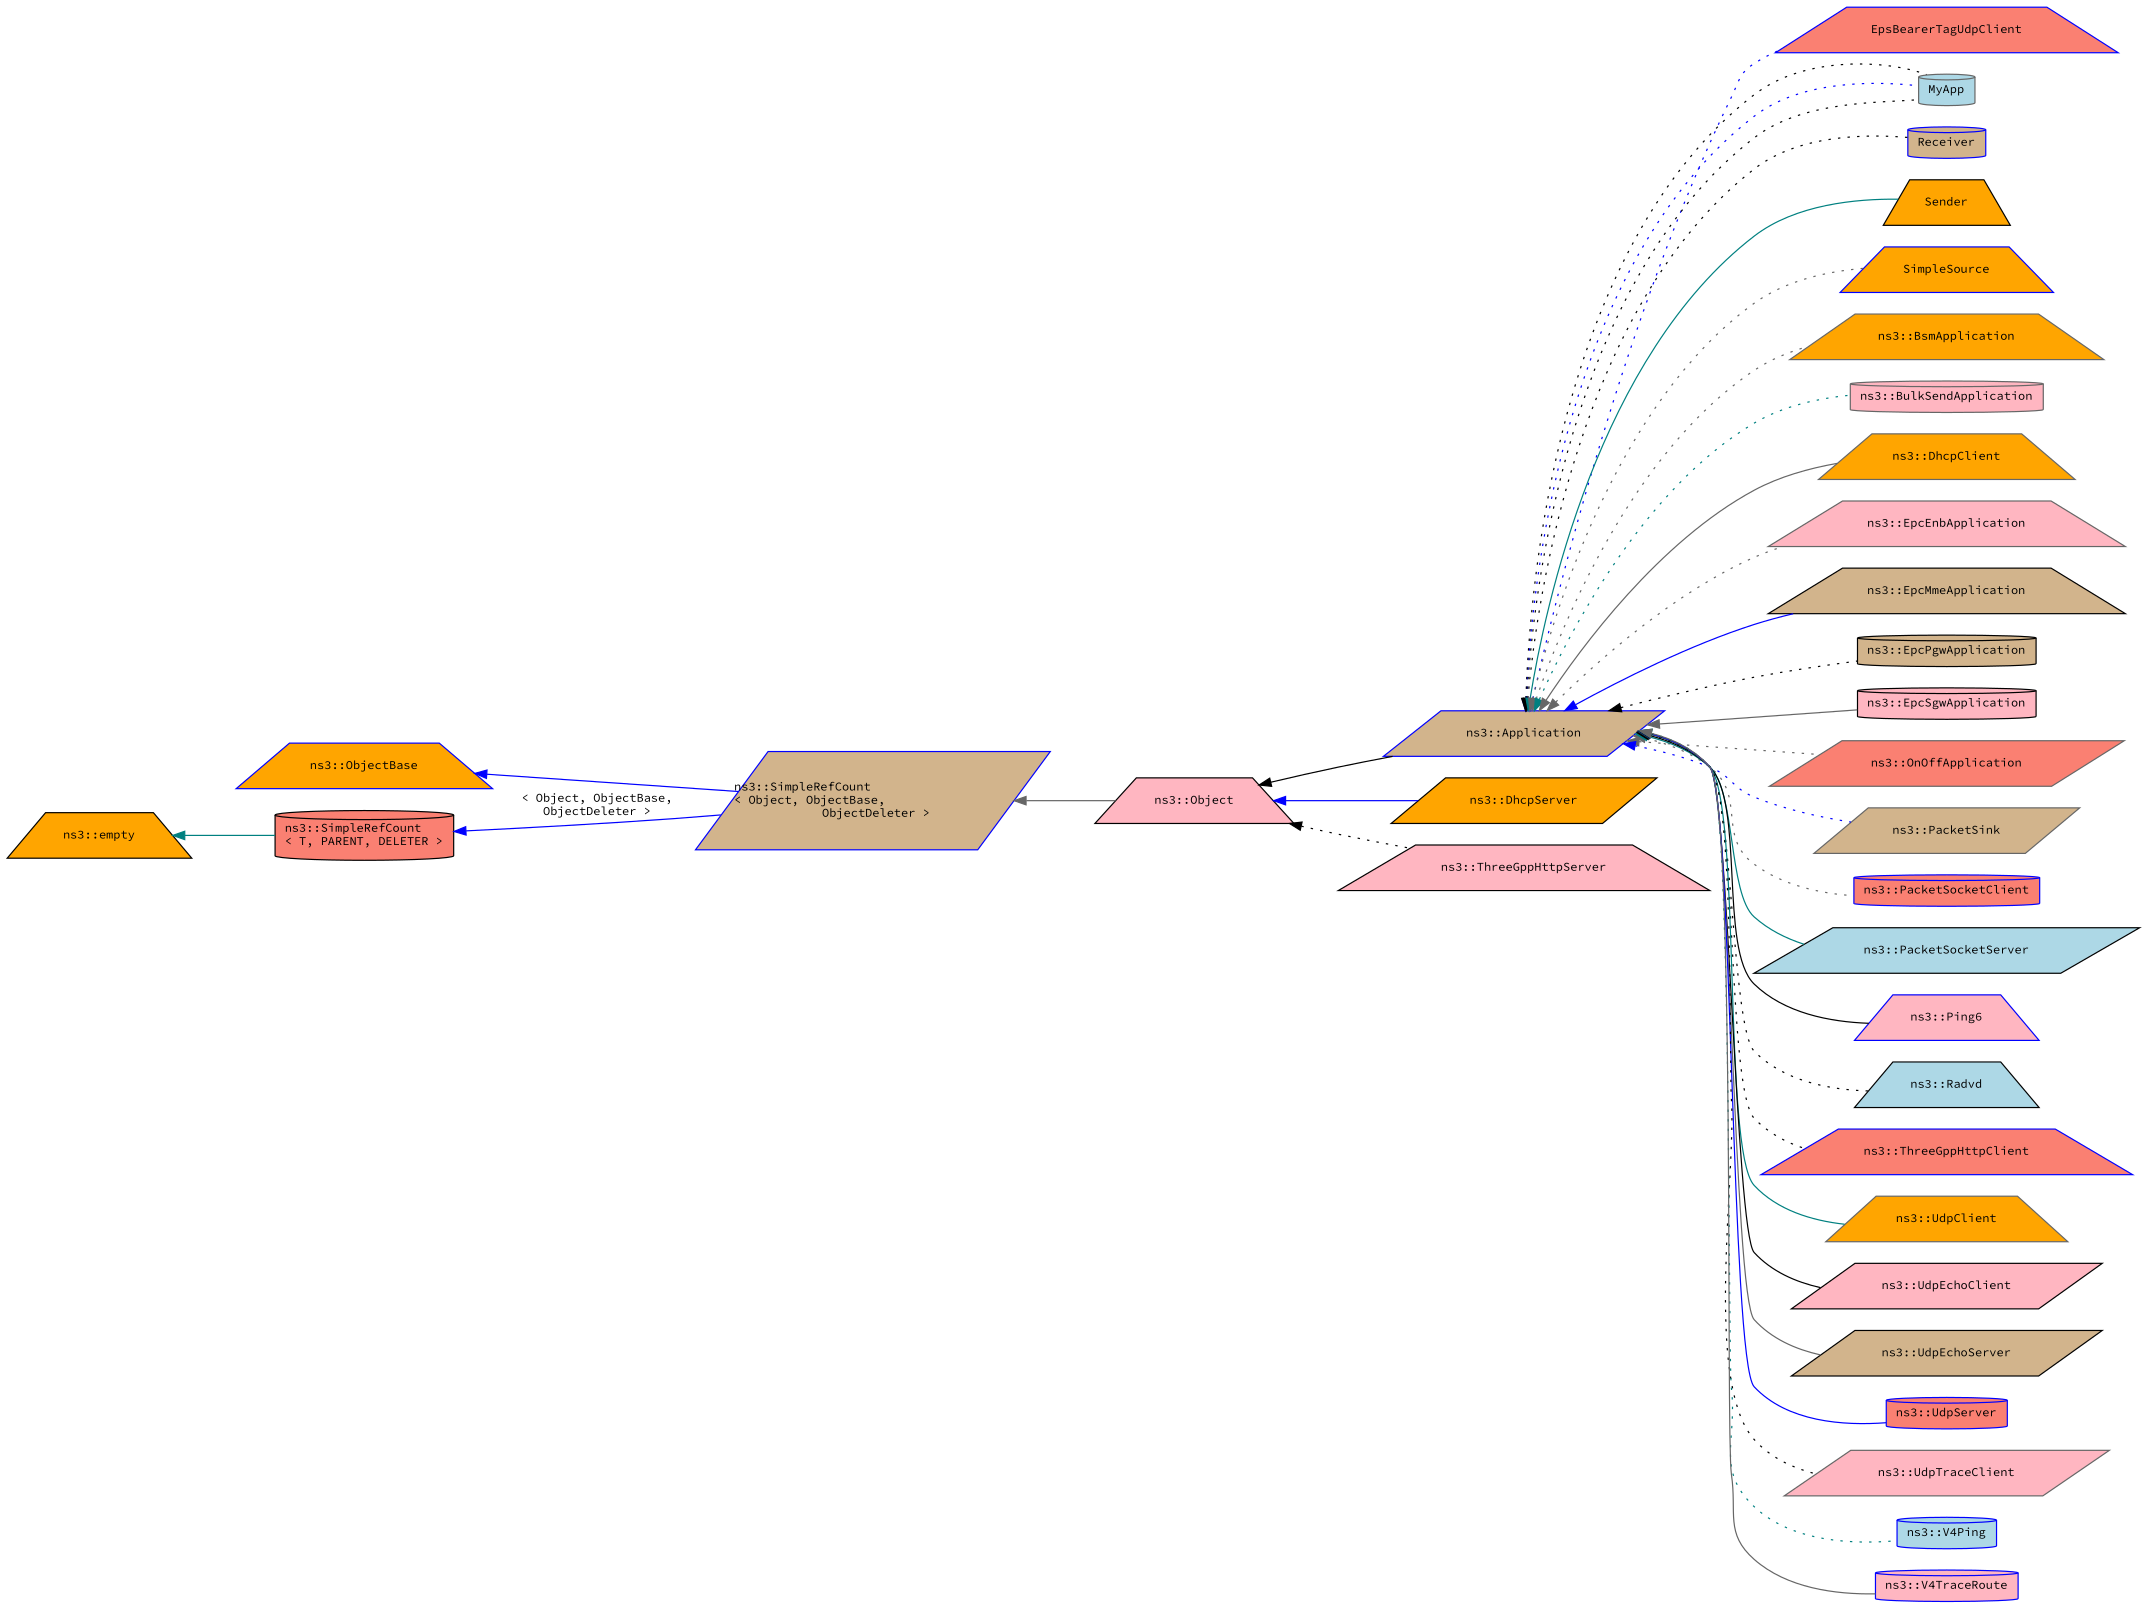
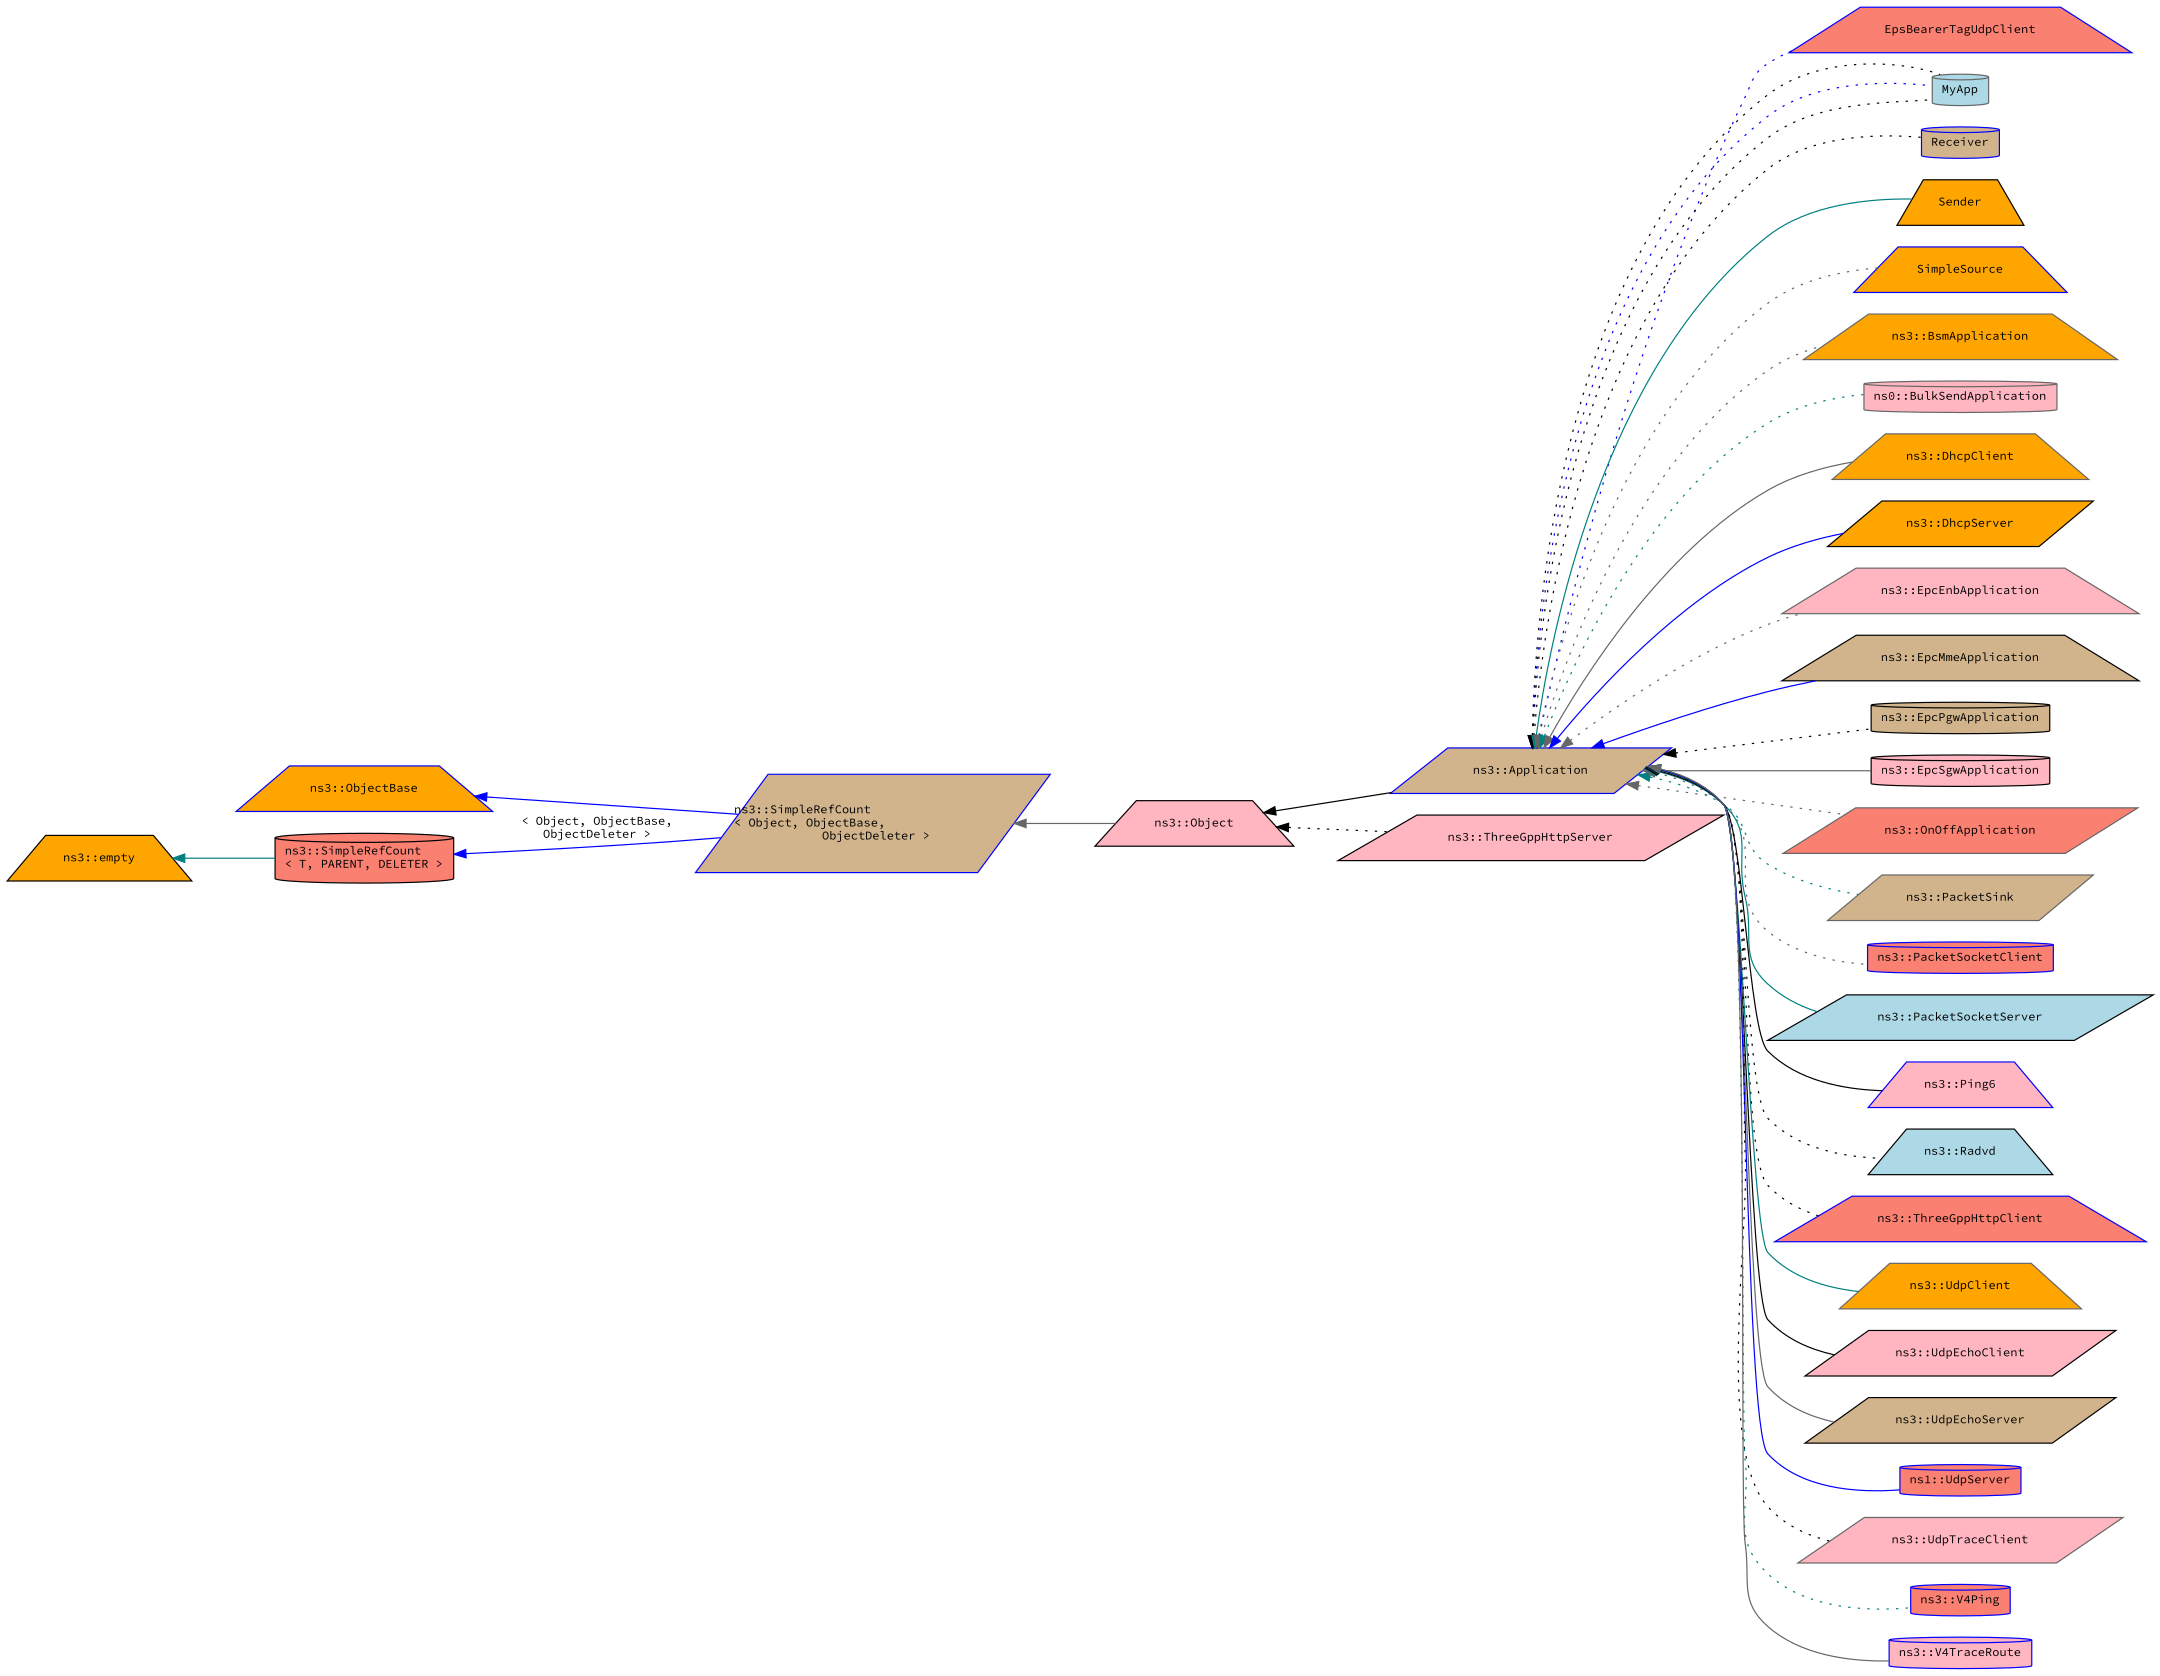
(1947, 397) -> (1960, 397)
(1740, 789) -> (1755, 853)
(1352, 801) -> (1684, 612)
(1524, 868) -> (1531, 838)
(1947, 1413) -> (1960, 1480)
(1947, 1533) -> (1960, 1600)
